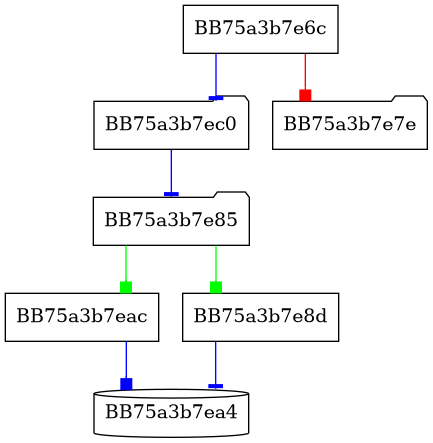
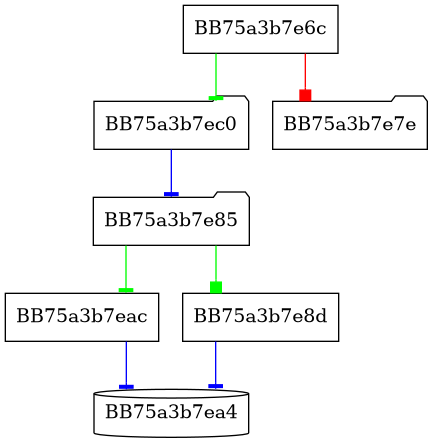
(216, 74) -> (216, 74)
(126, 266) -> (126, 266)
(126, 362) -> (126, 362)
